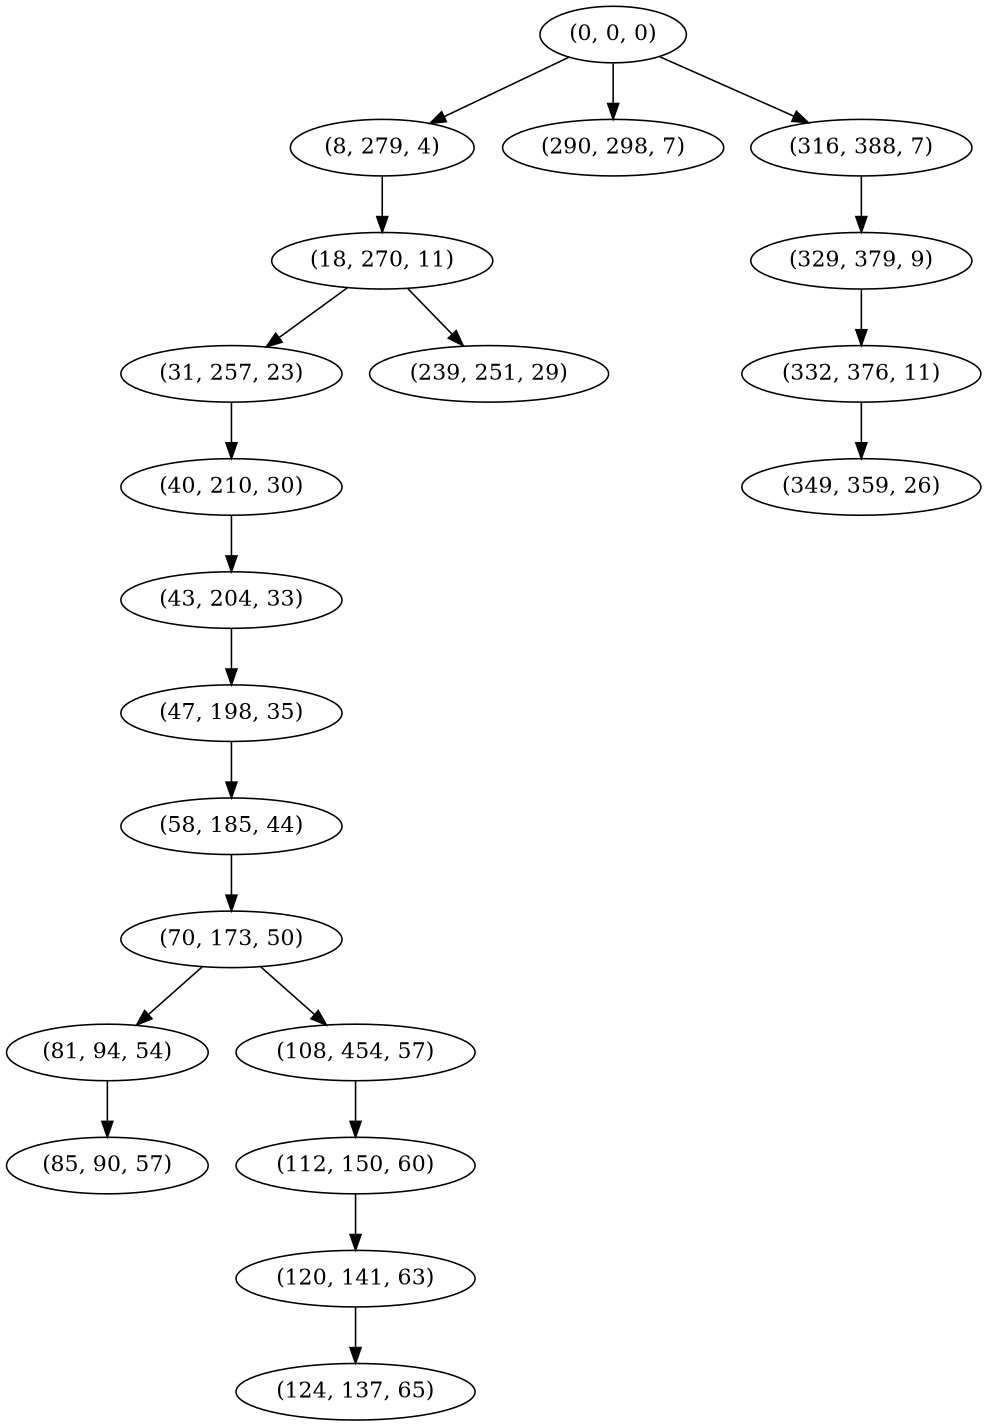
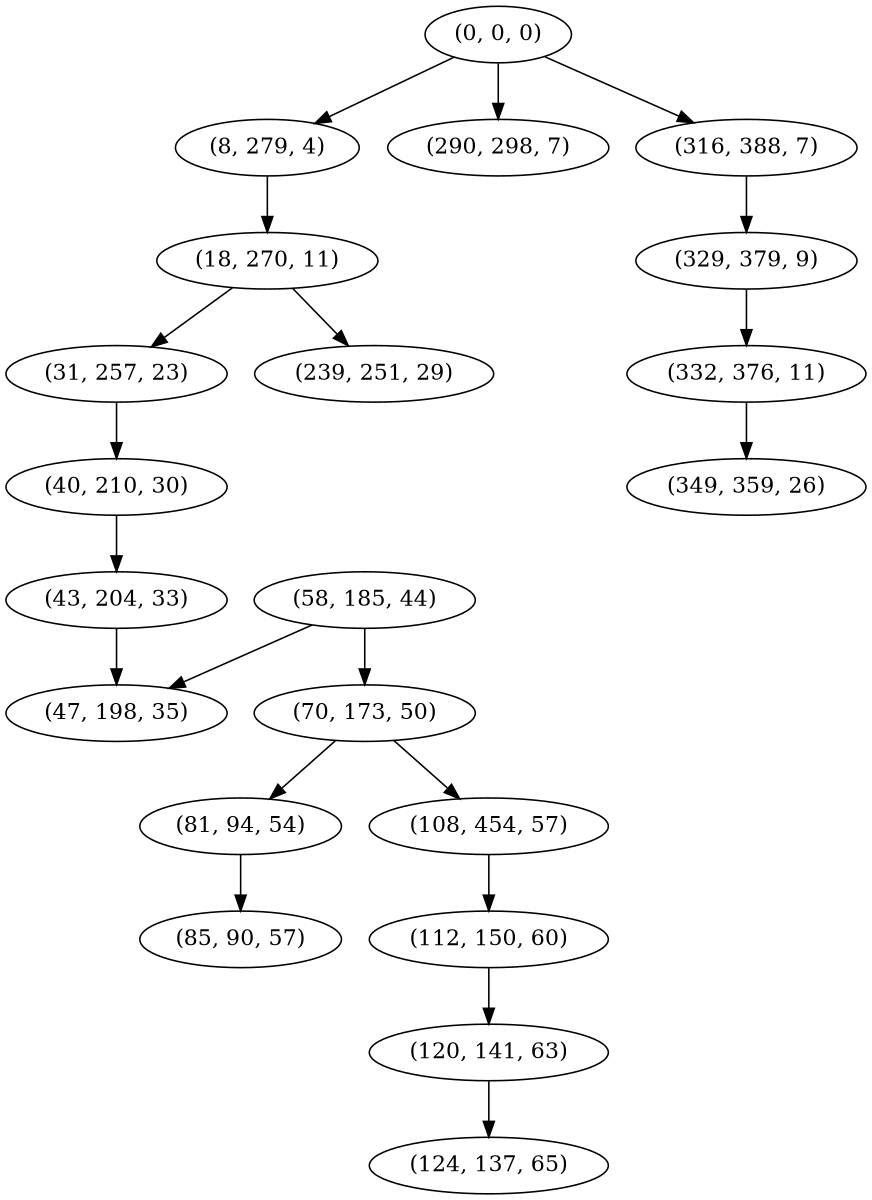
(231, 762) -> (248, 653)
